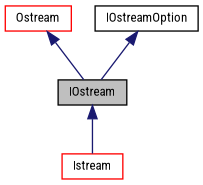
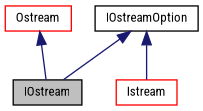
(92, 136) -> (147, 62)
